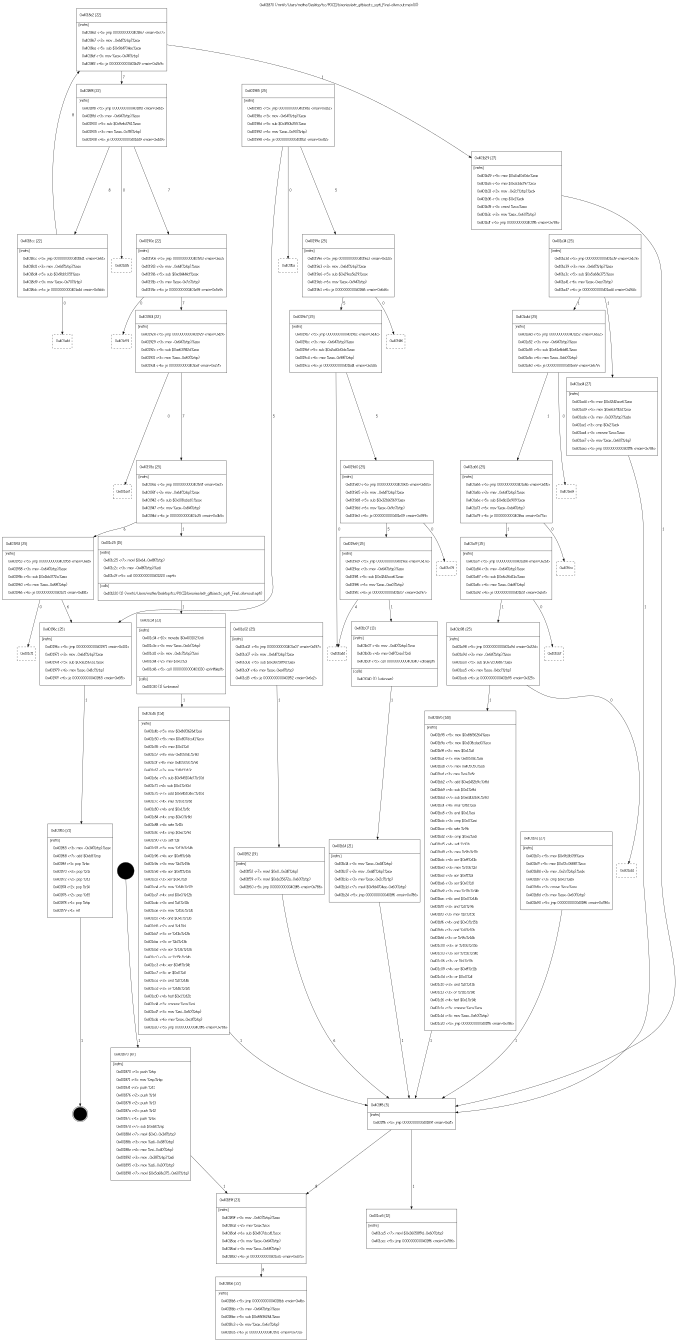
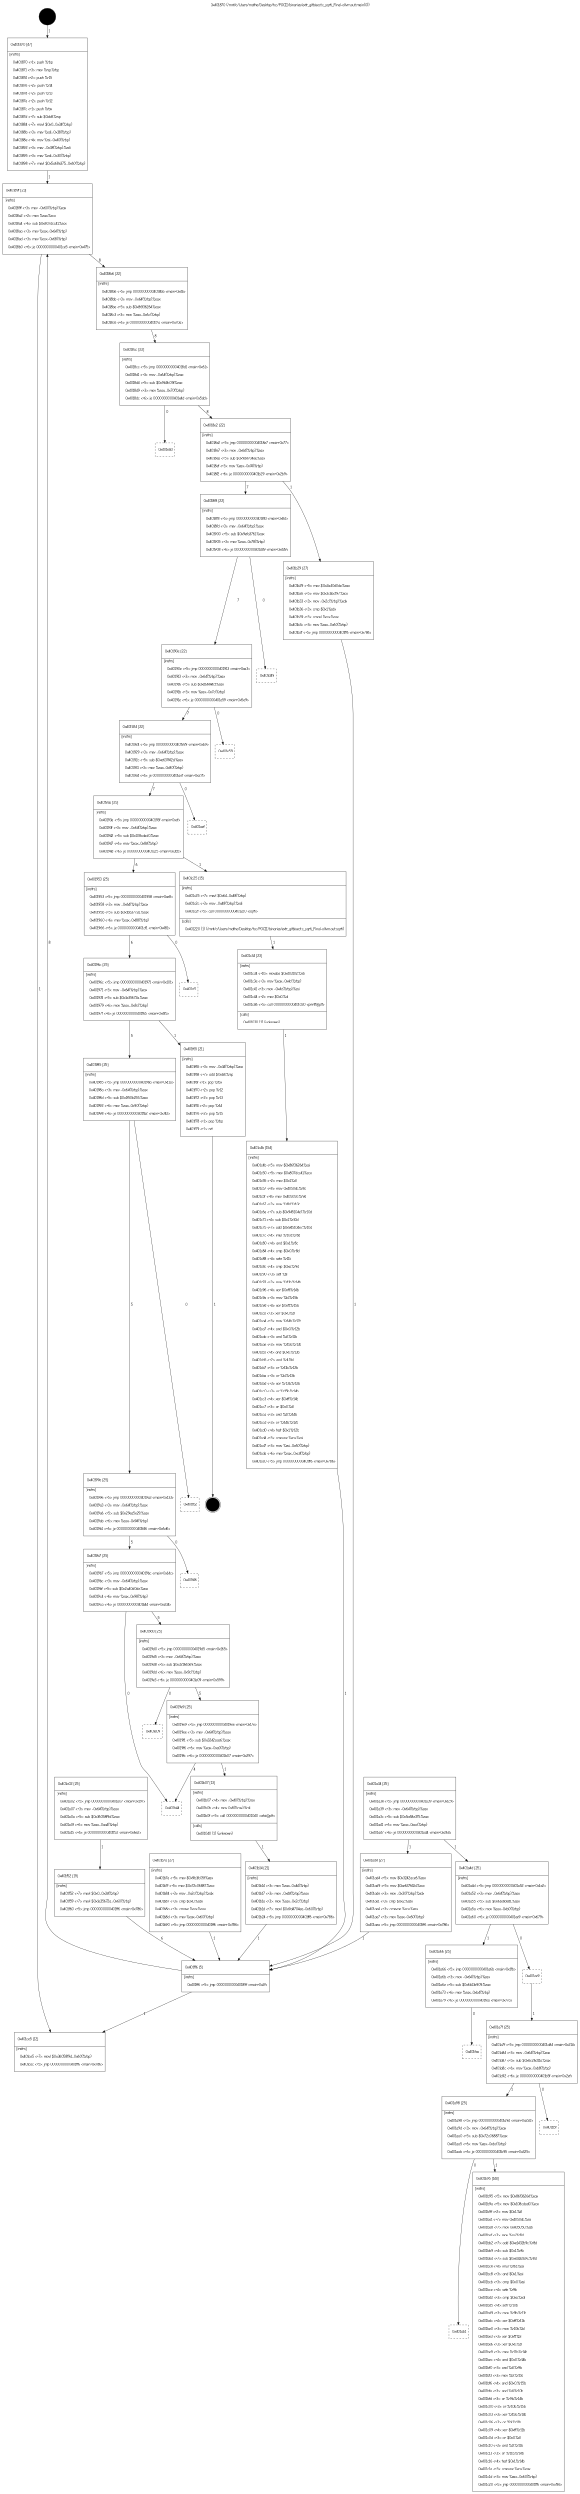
(92, 189) -> (153, 335)
(272, 450) -> (130, 1038)
(506, 529) -> (532, 2001)
(424, 1063) -> none
none -> (38, 1143)
